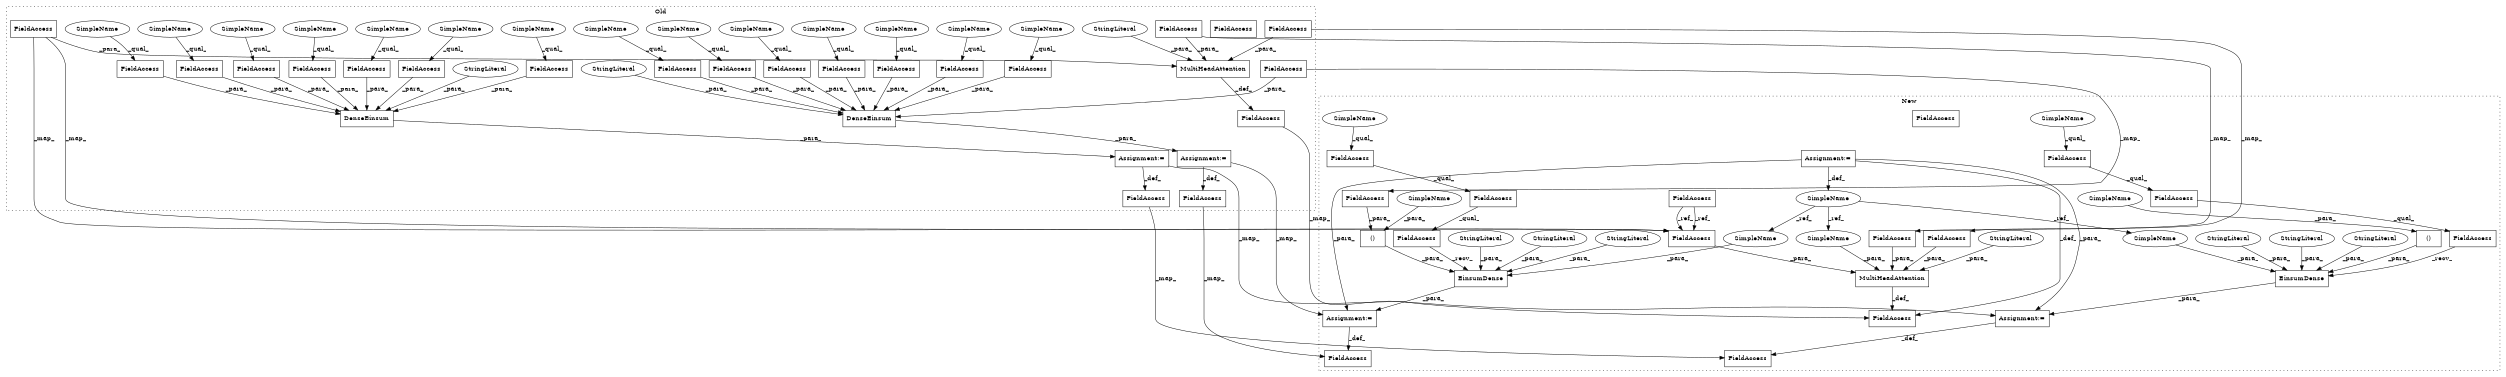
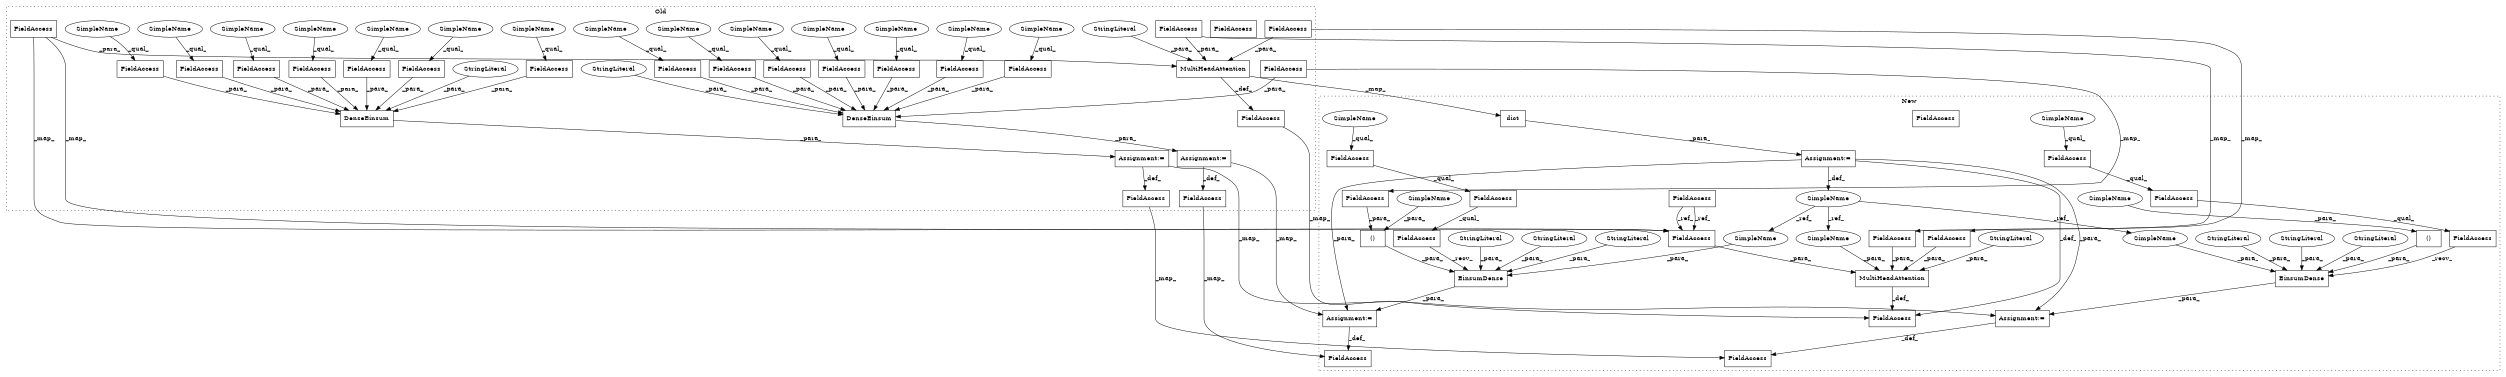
none -> (1513, 119)
